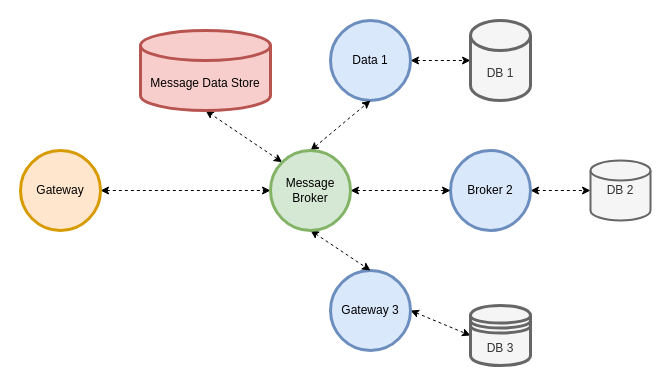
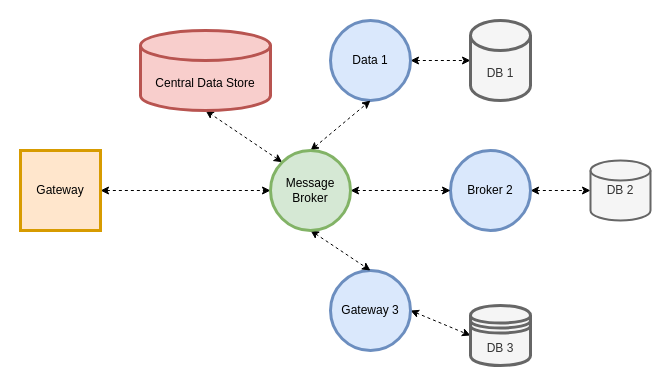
(206, 84) -> (206, 84)
(61, 191) -> (61, 191)
